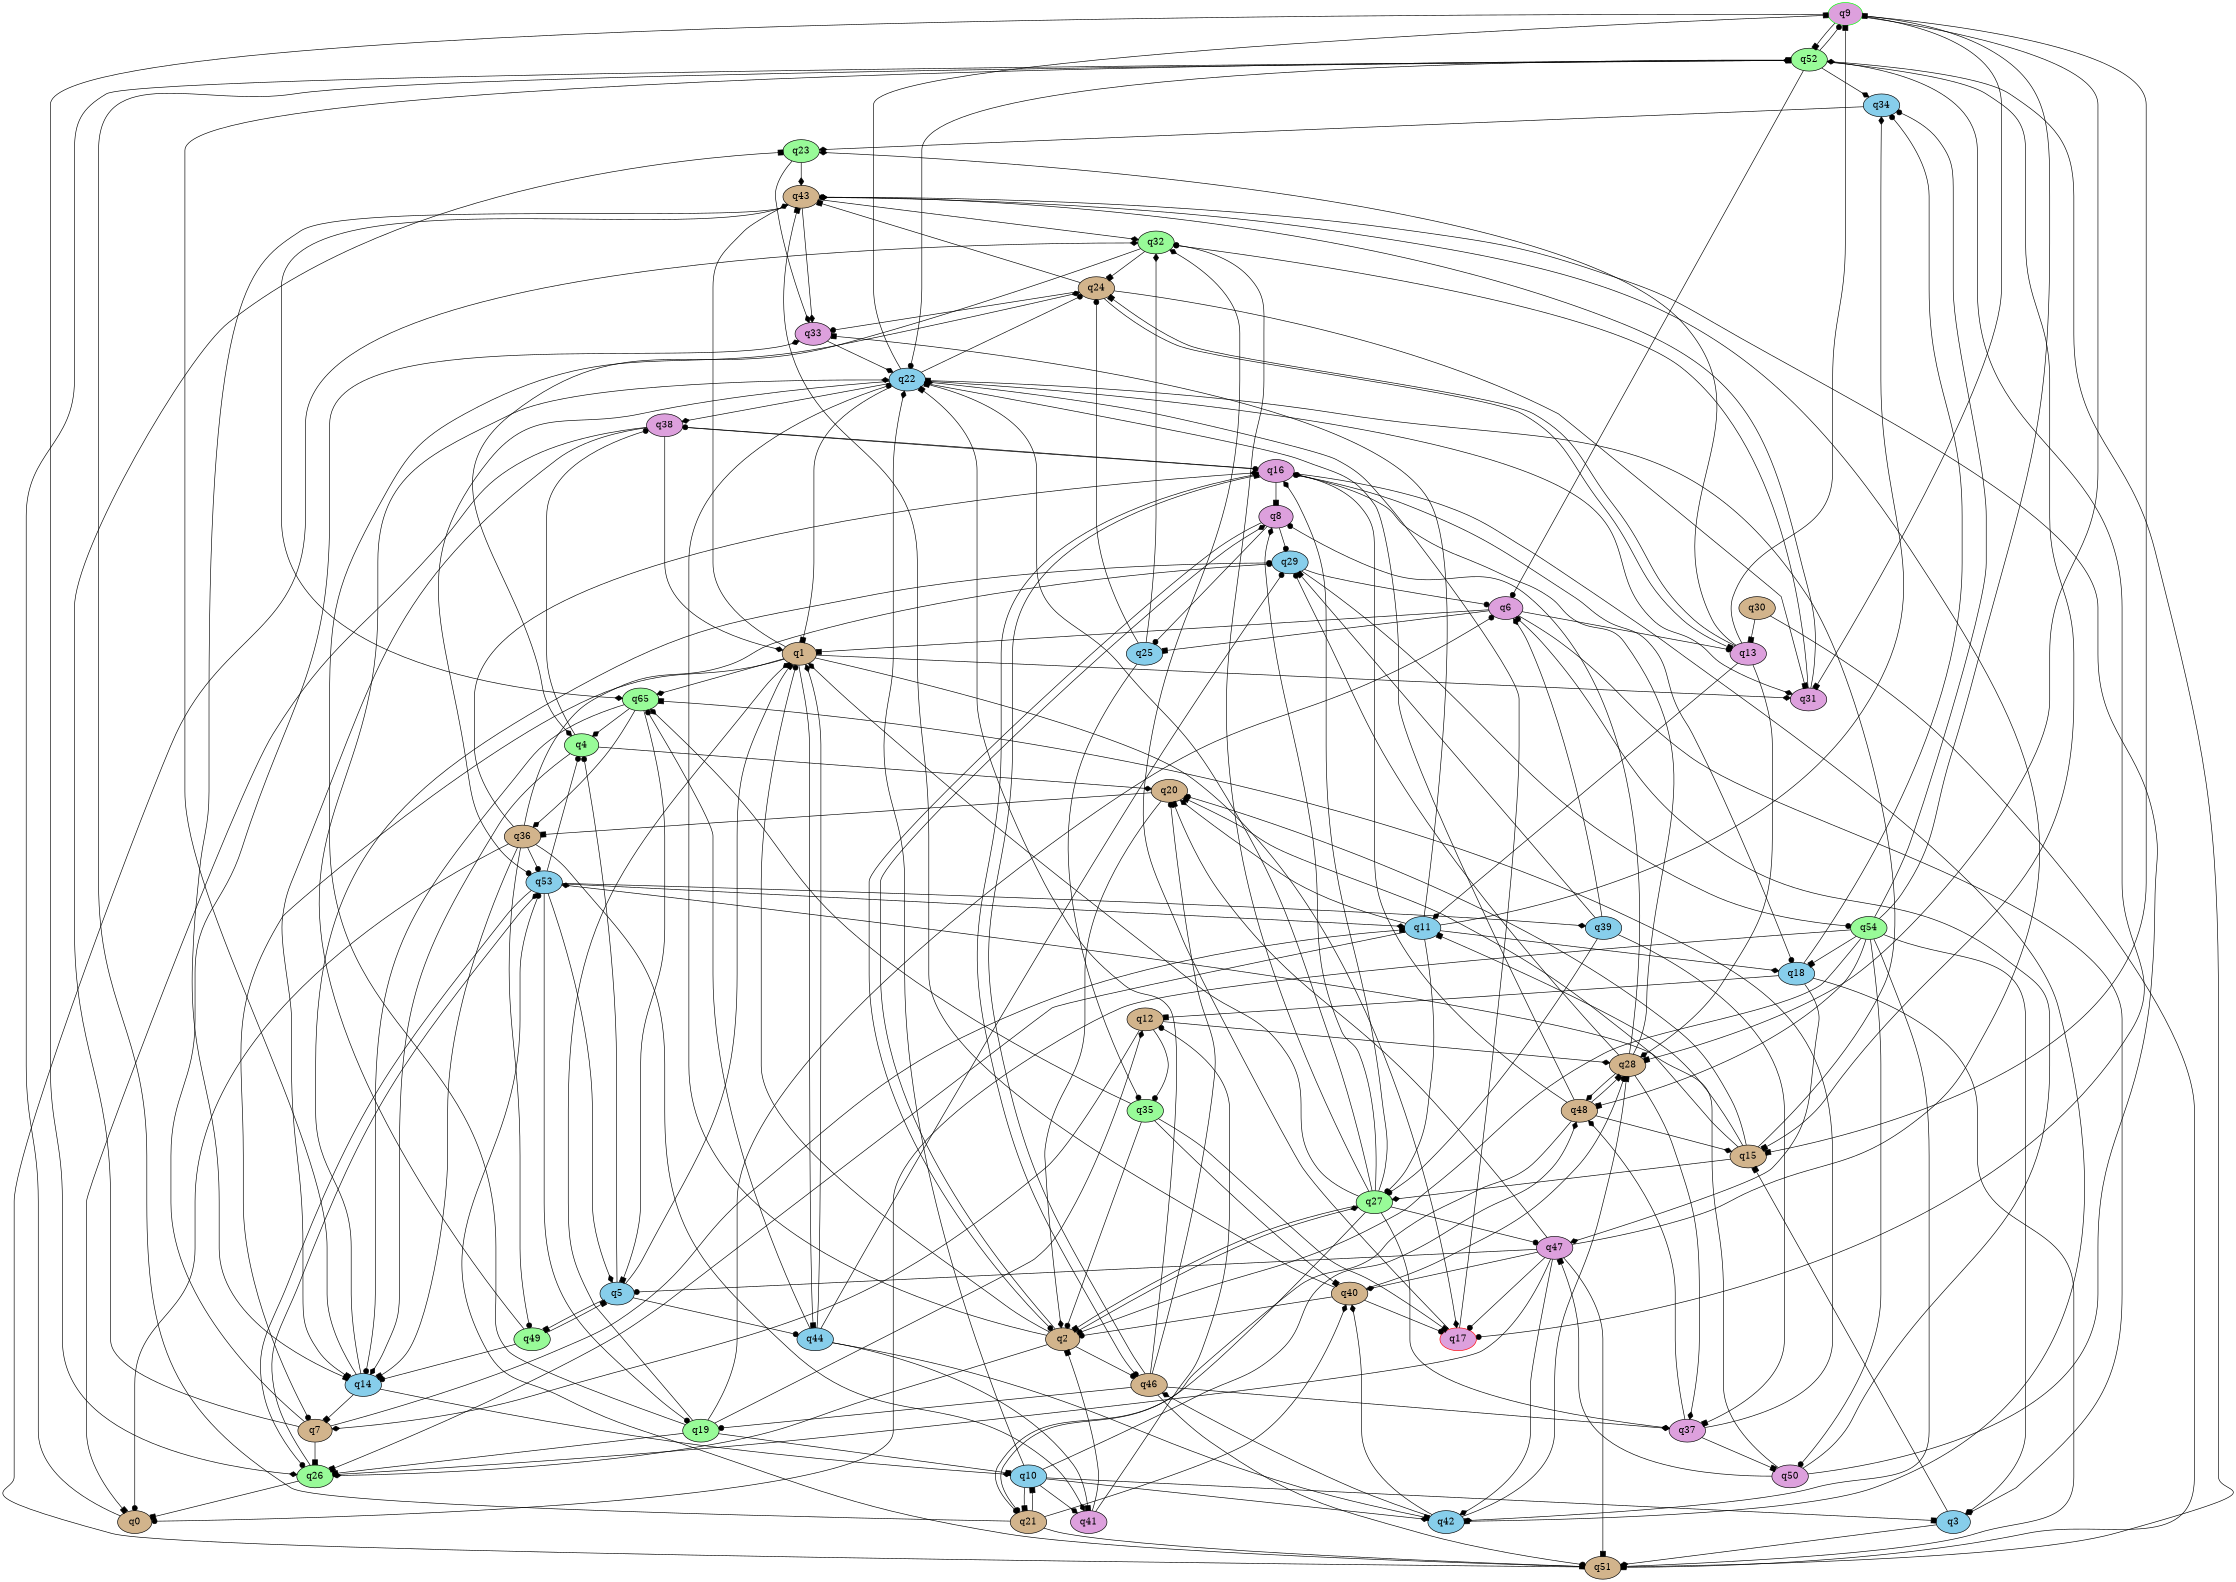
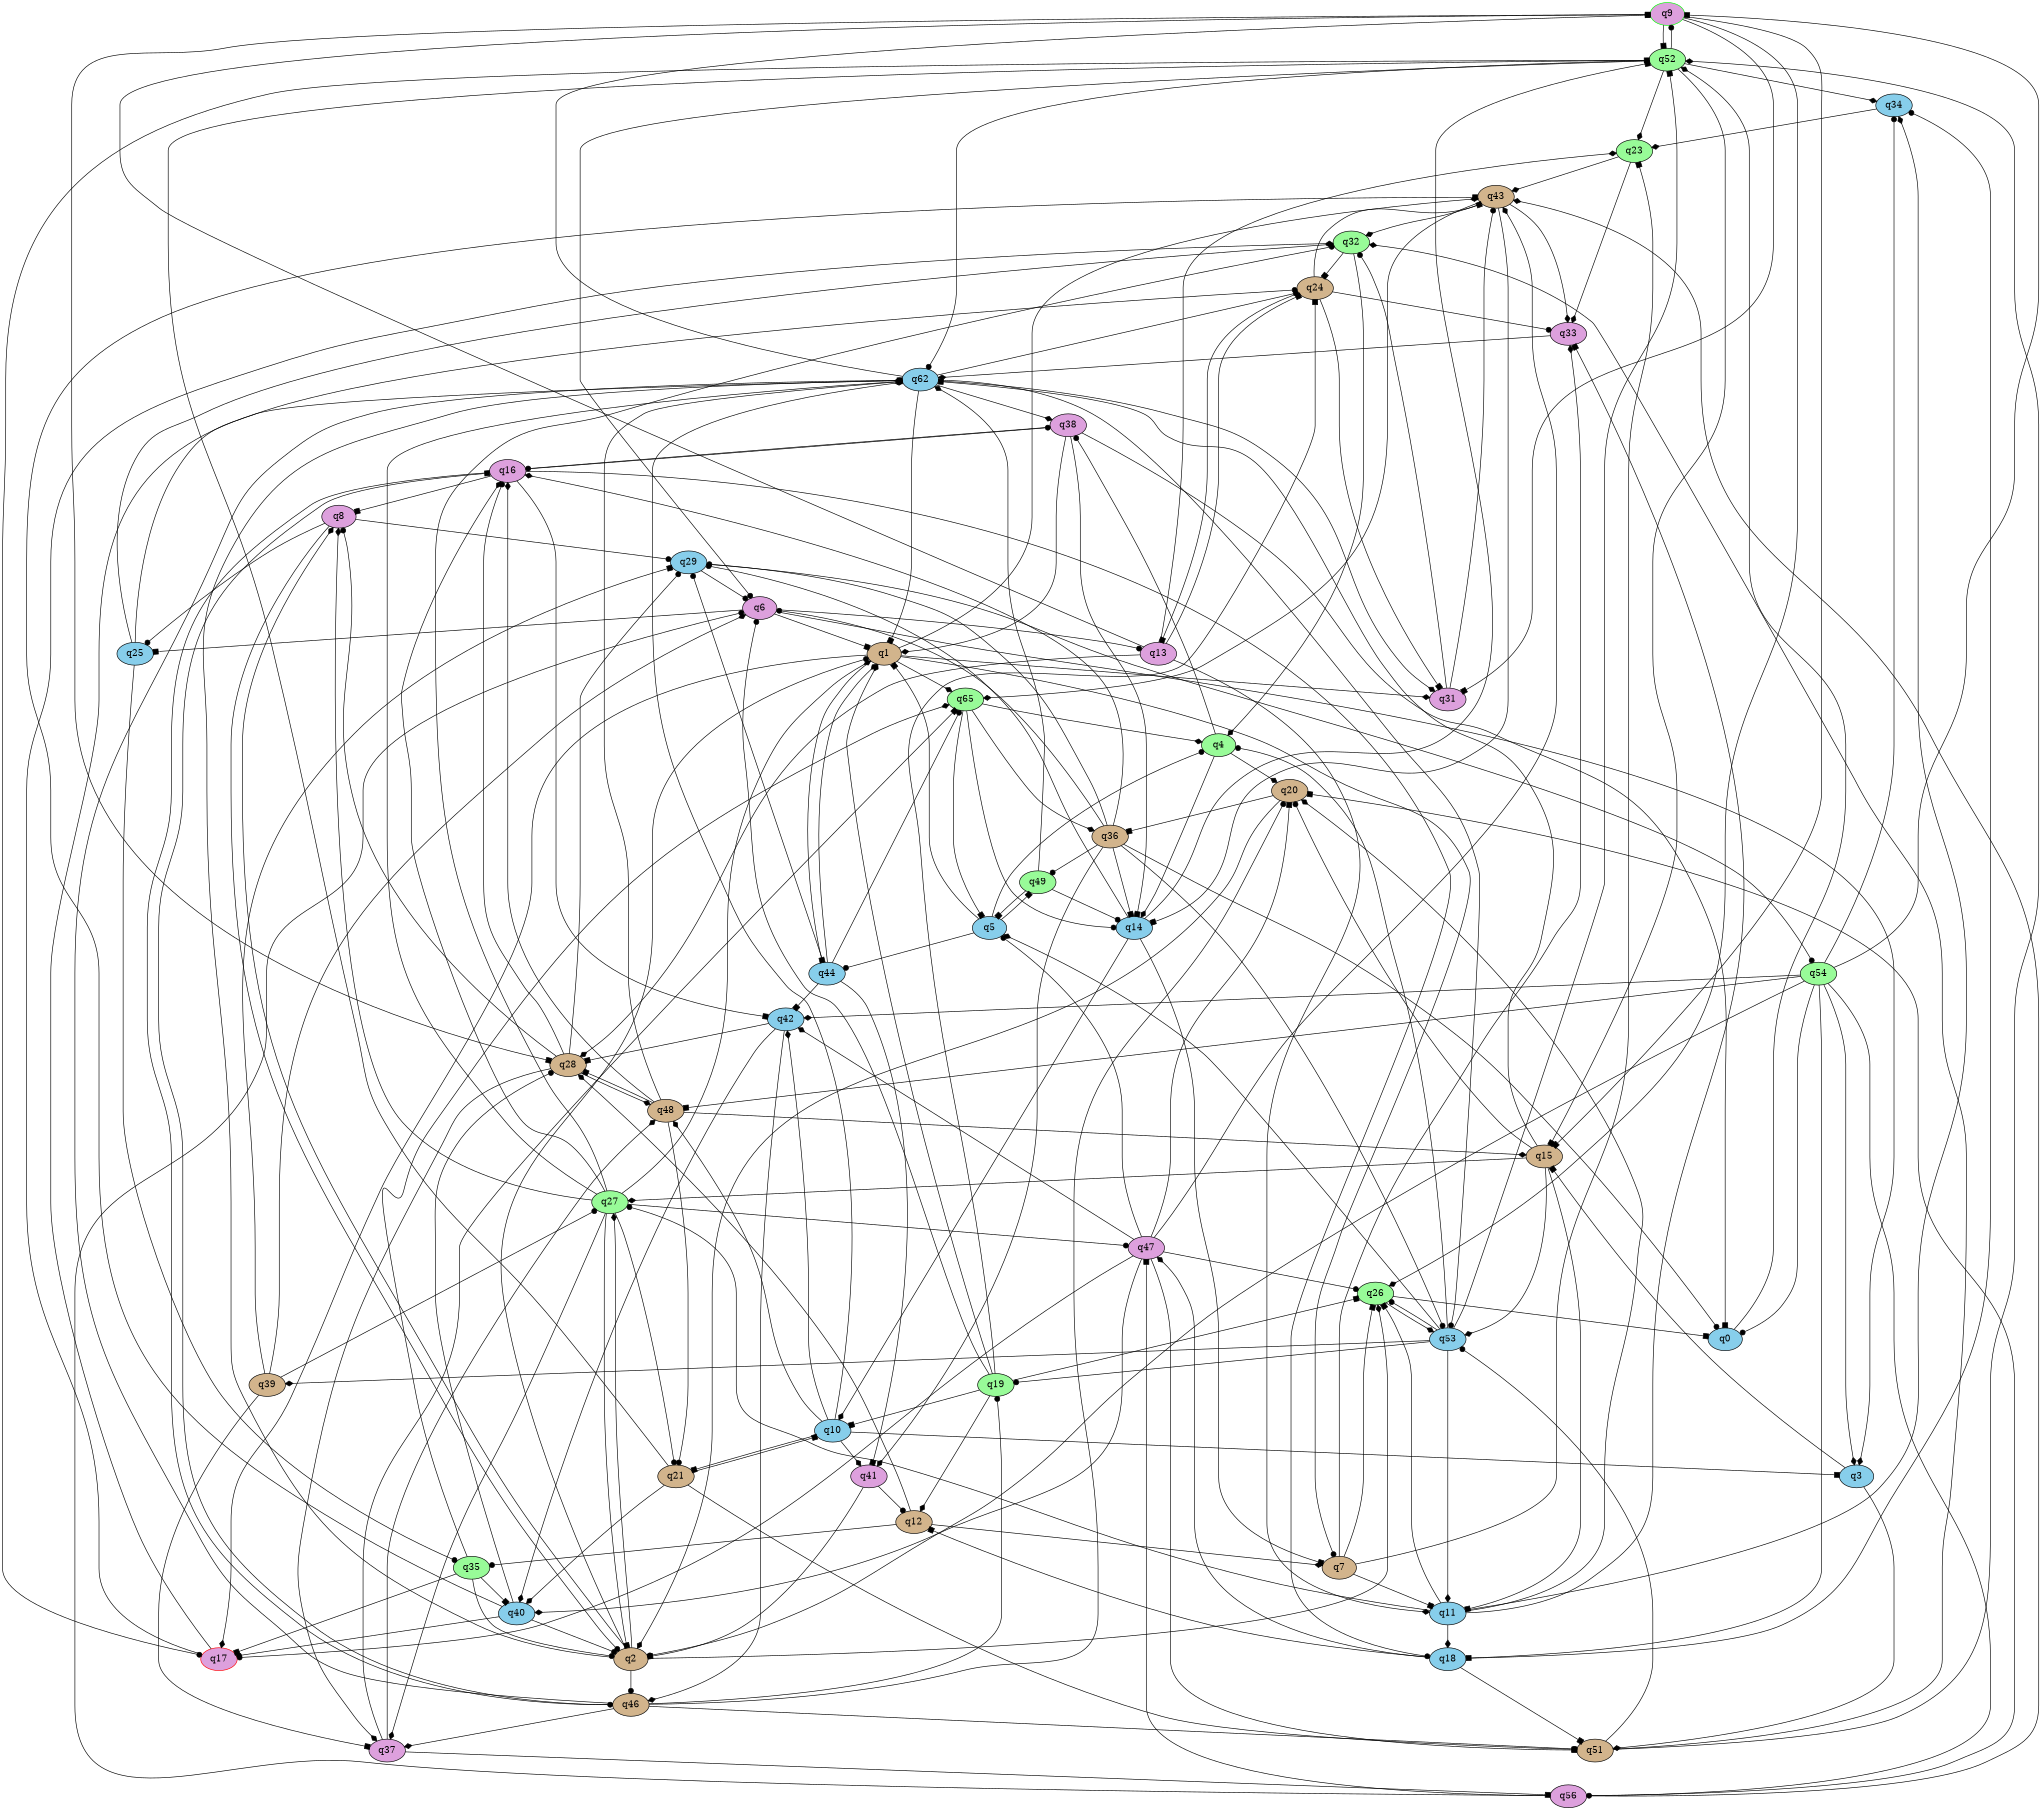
none -> (1652, 102)
(907, 380) -> (920, 380)
(1757, 608) -> none
none -> (937, 655)
(330, 667) -> (910, 742)
none -> (1605, 708)
(1603, 928) -> (267, 1385)
(1350, 1294) -> (517, 1613)
(1790, 1476) -> (1568, 1796)
(135, 1522) -> (1725, 1339)
